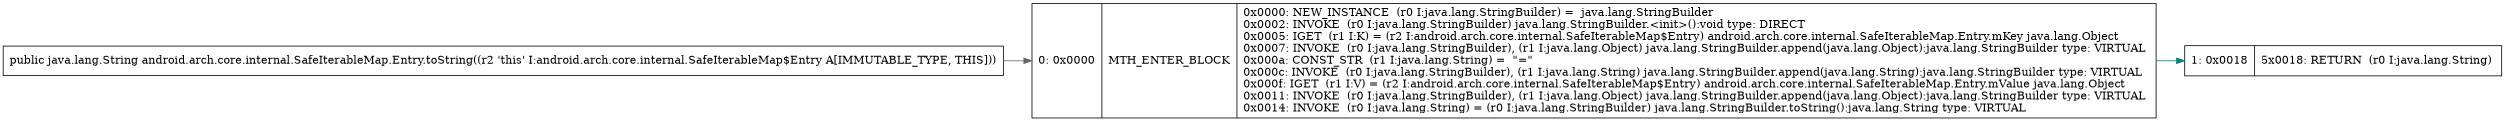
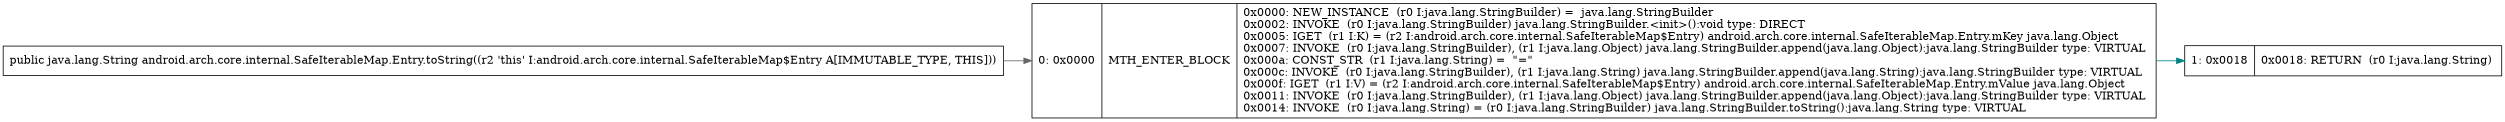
(2378, 60) -> (2378, 60)
